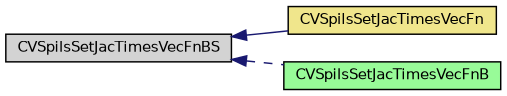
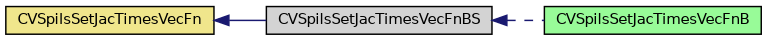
(267, 33) -> (248, 20)
